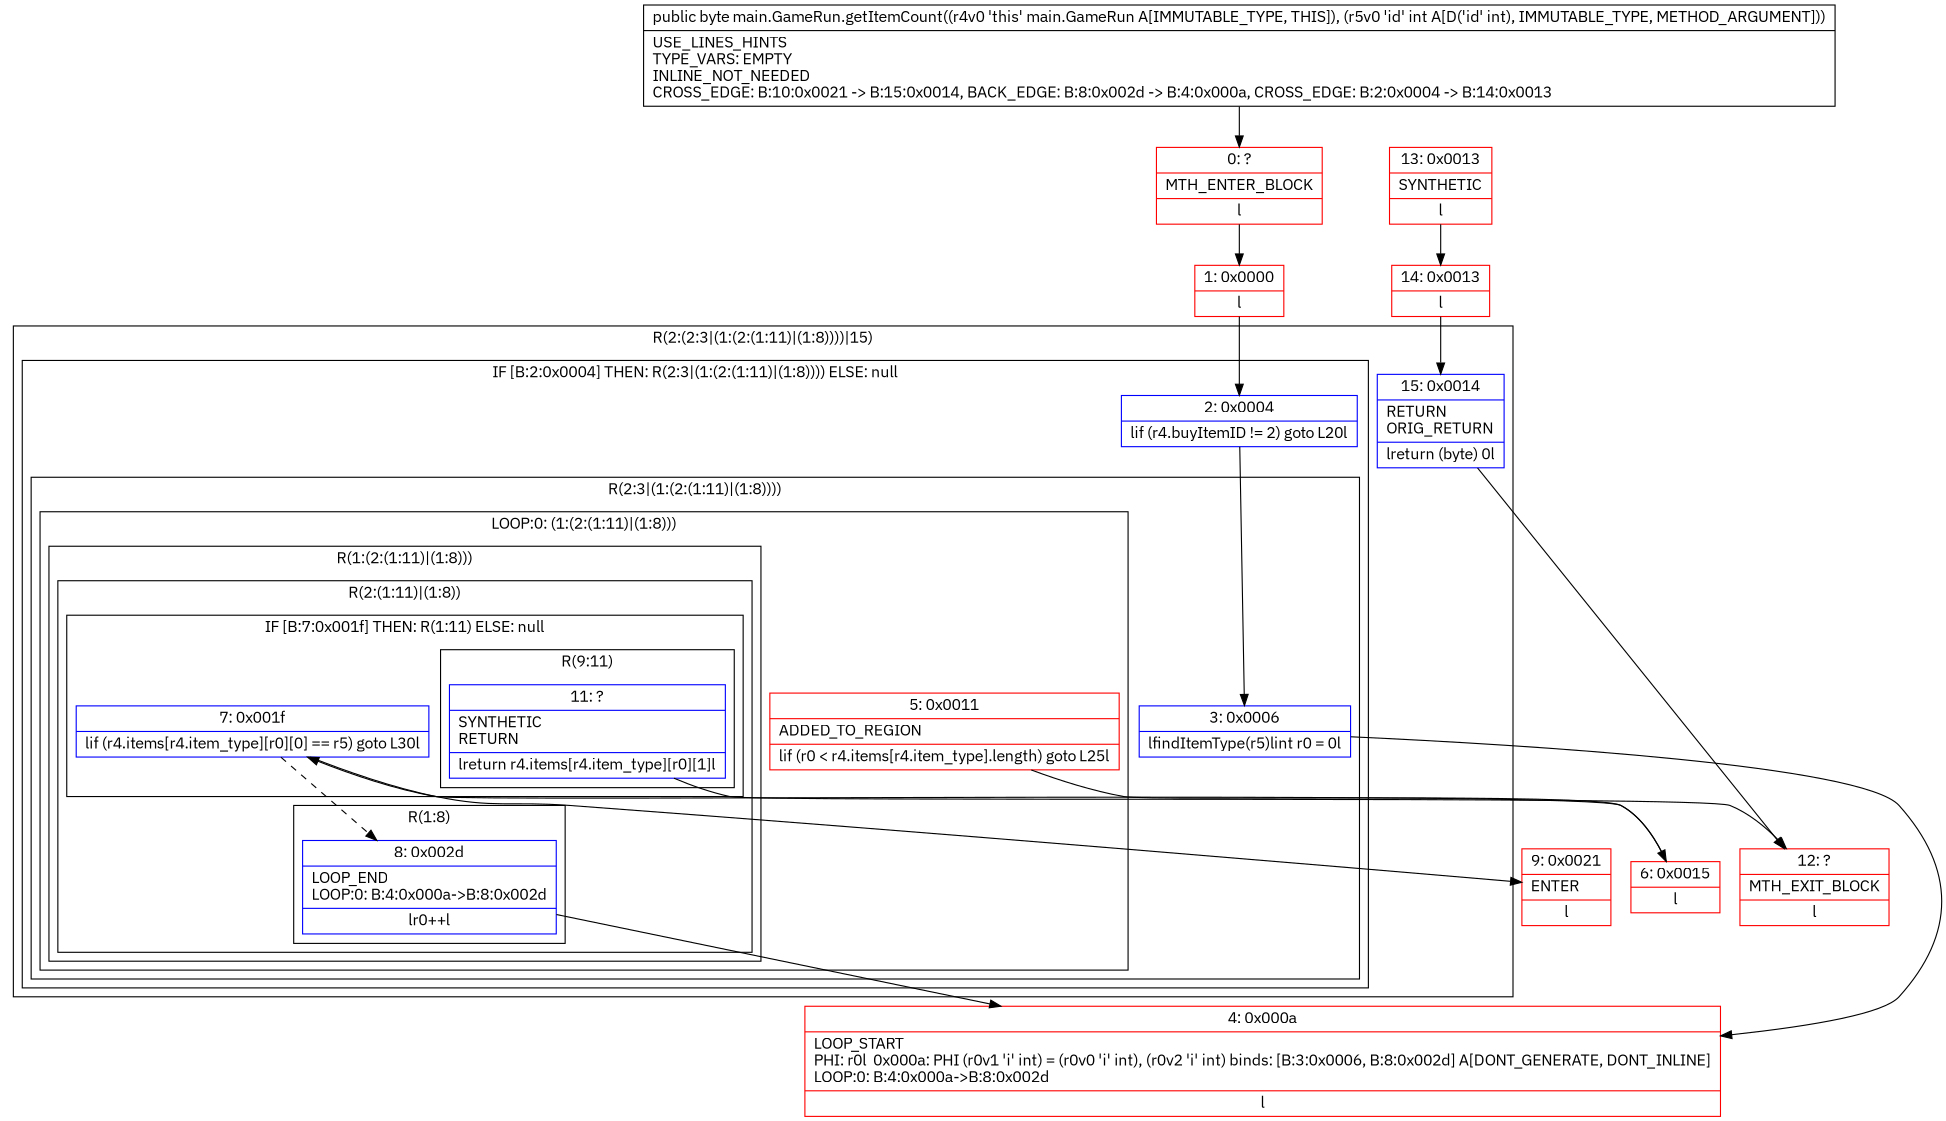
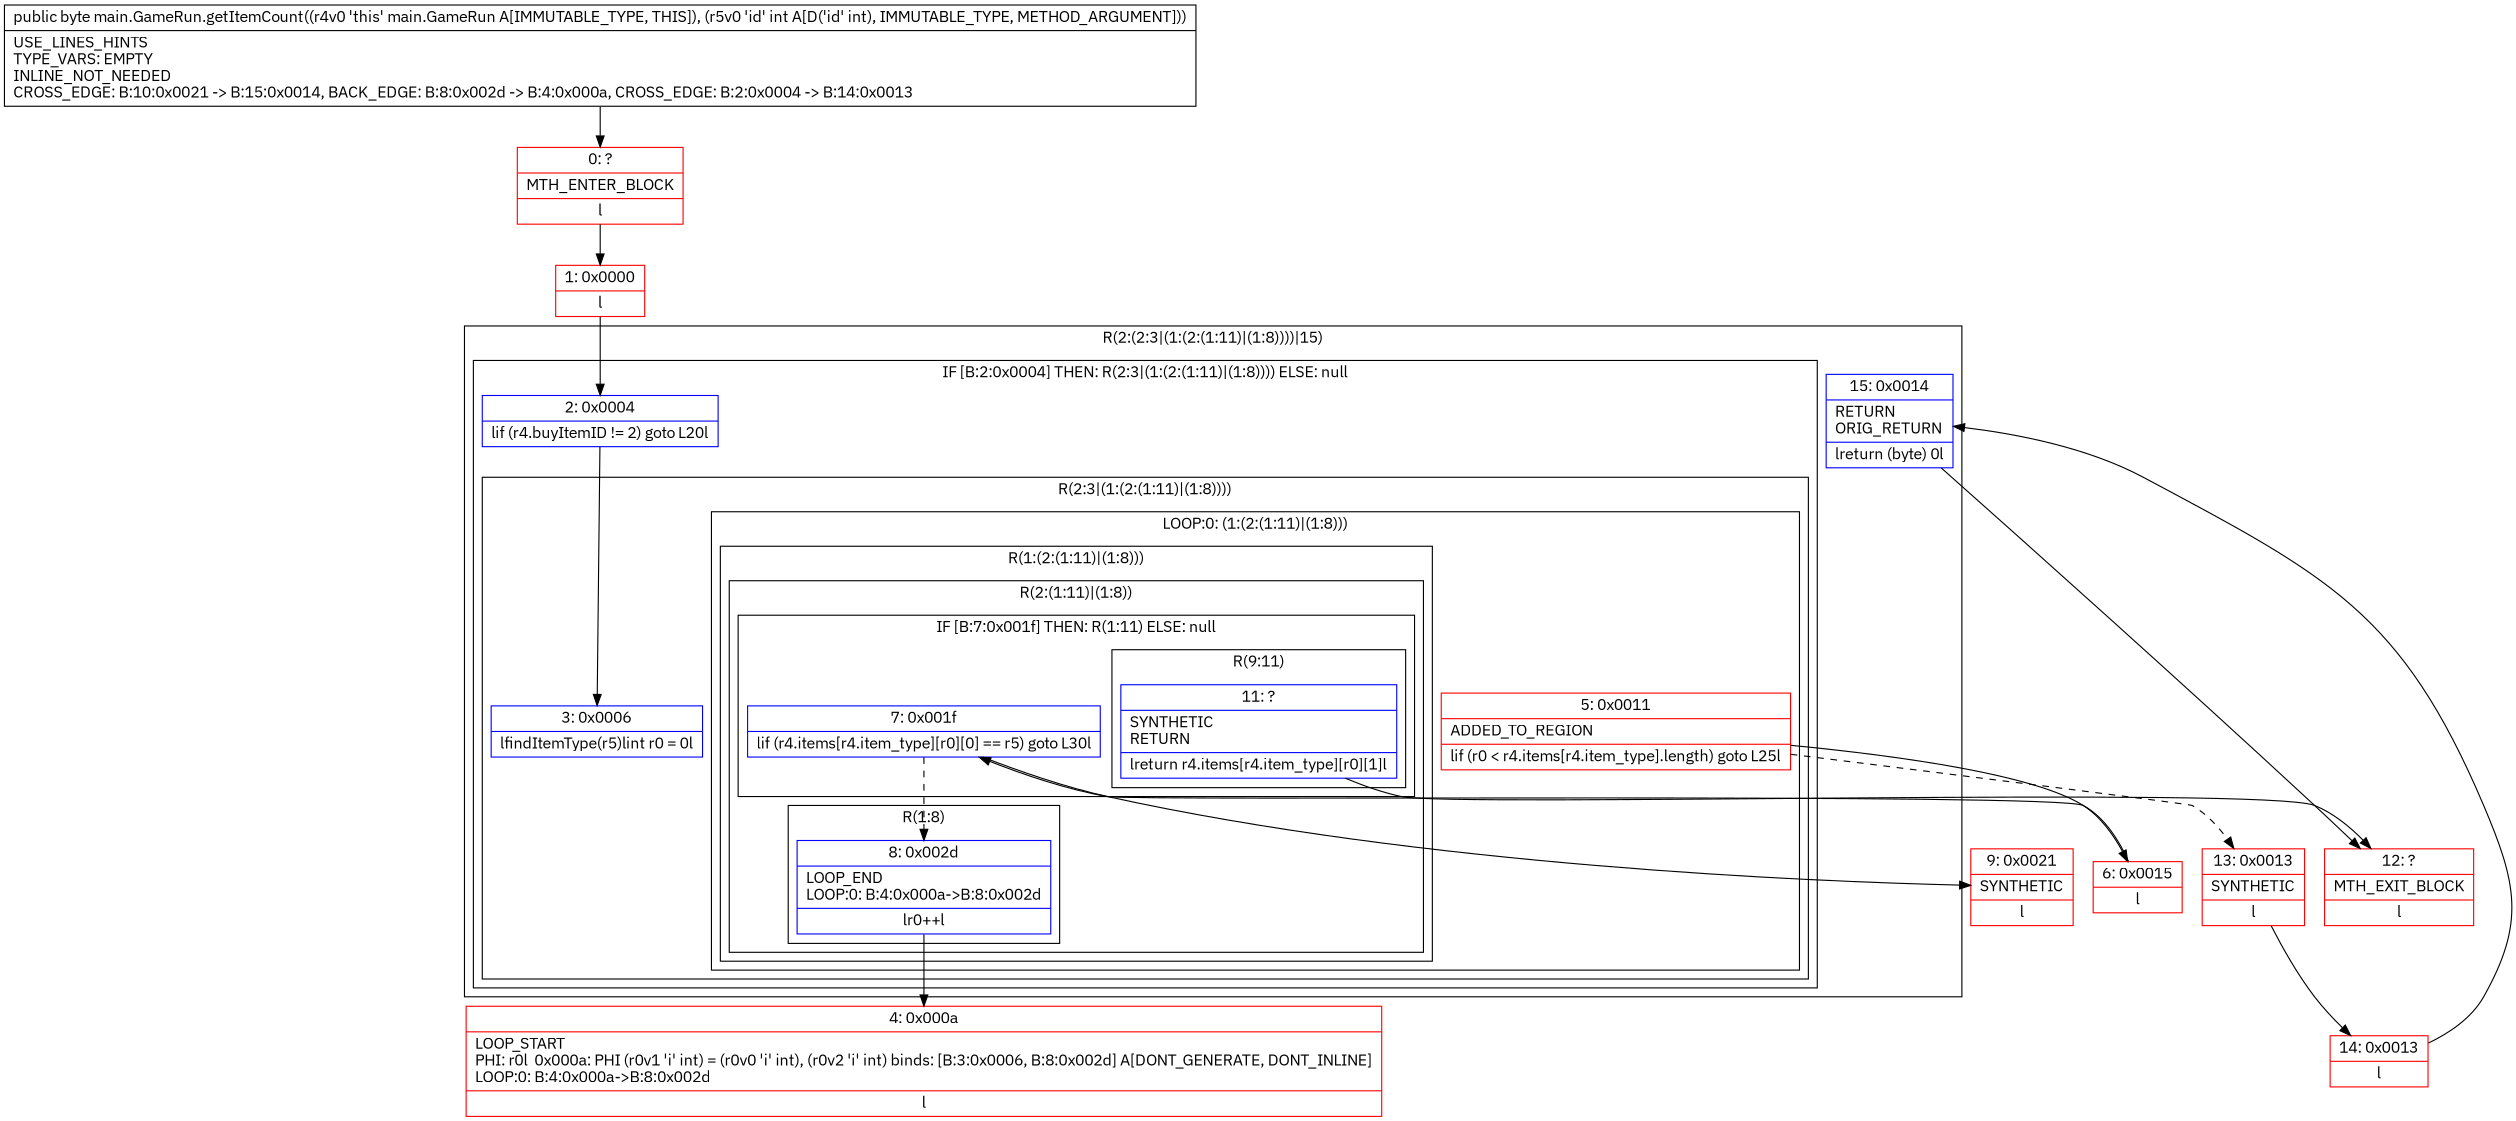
(1820, 778) -> none
none -> (2072, 790)
(1555, 887) -> (2022, 887)
